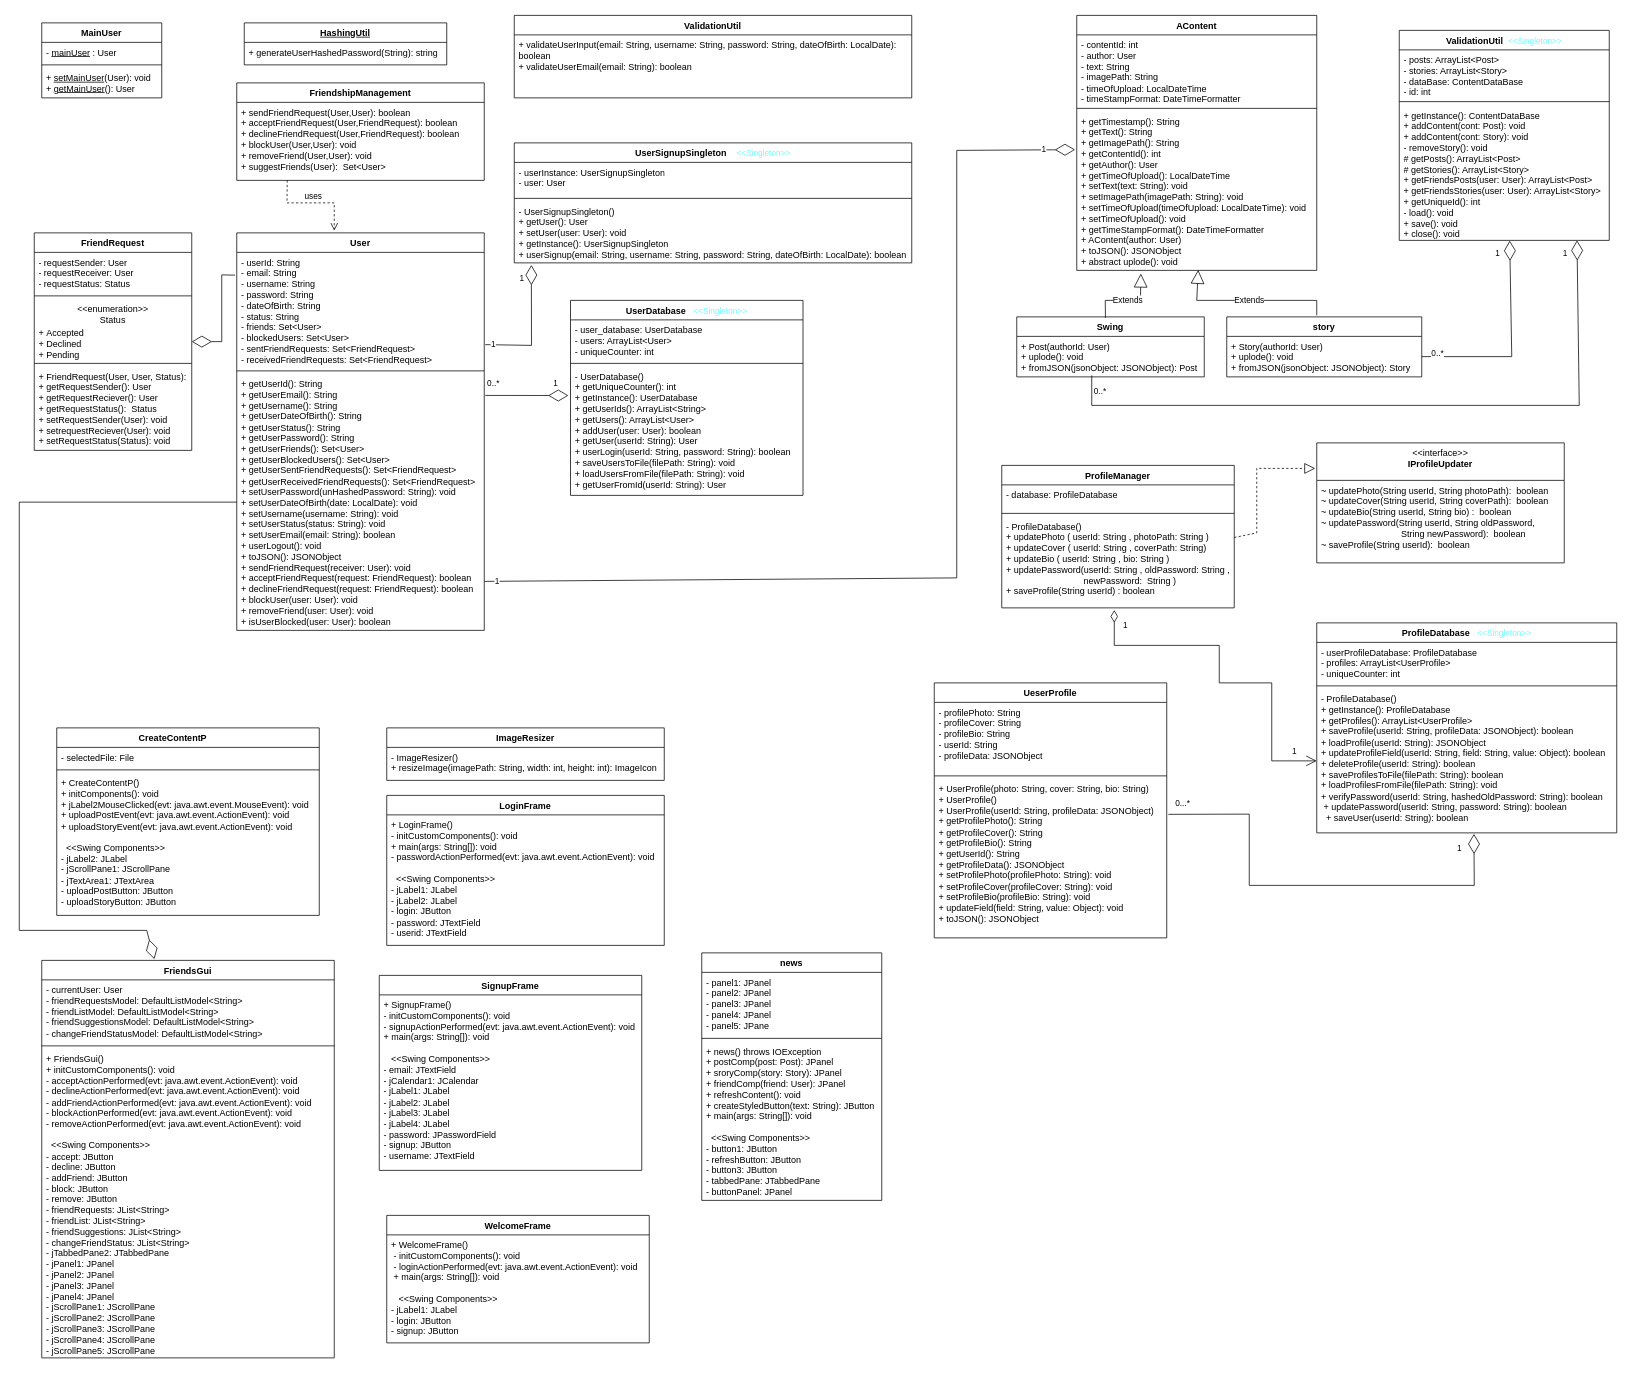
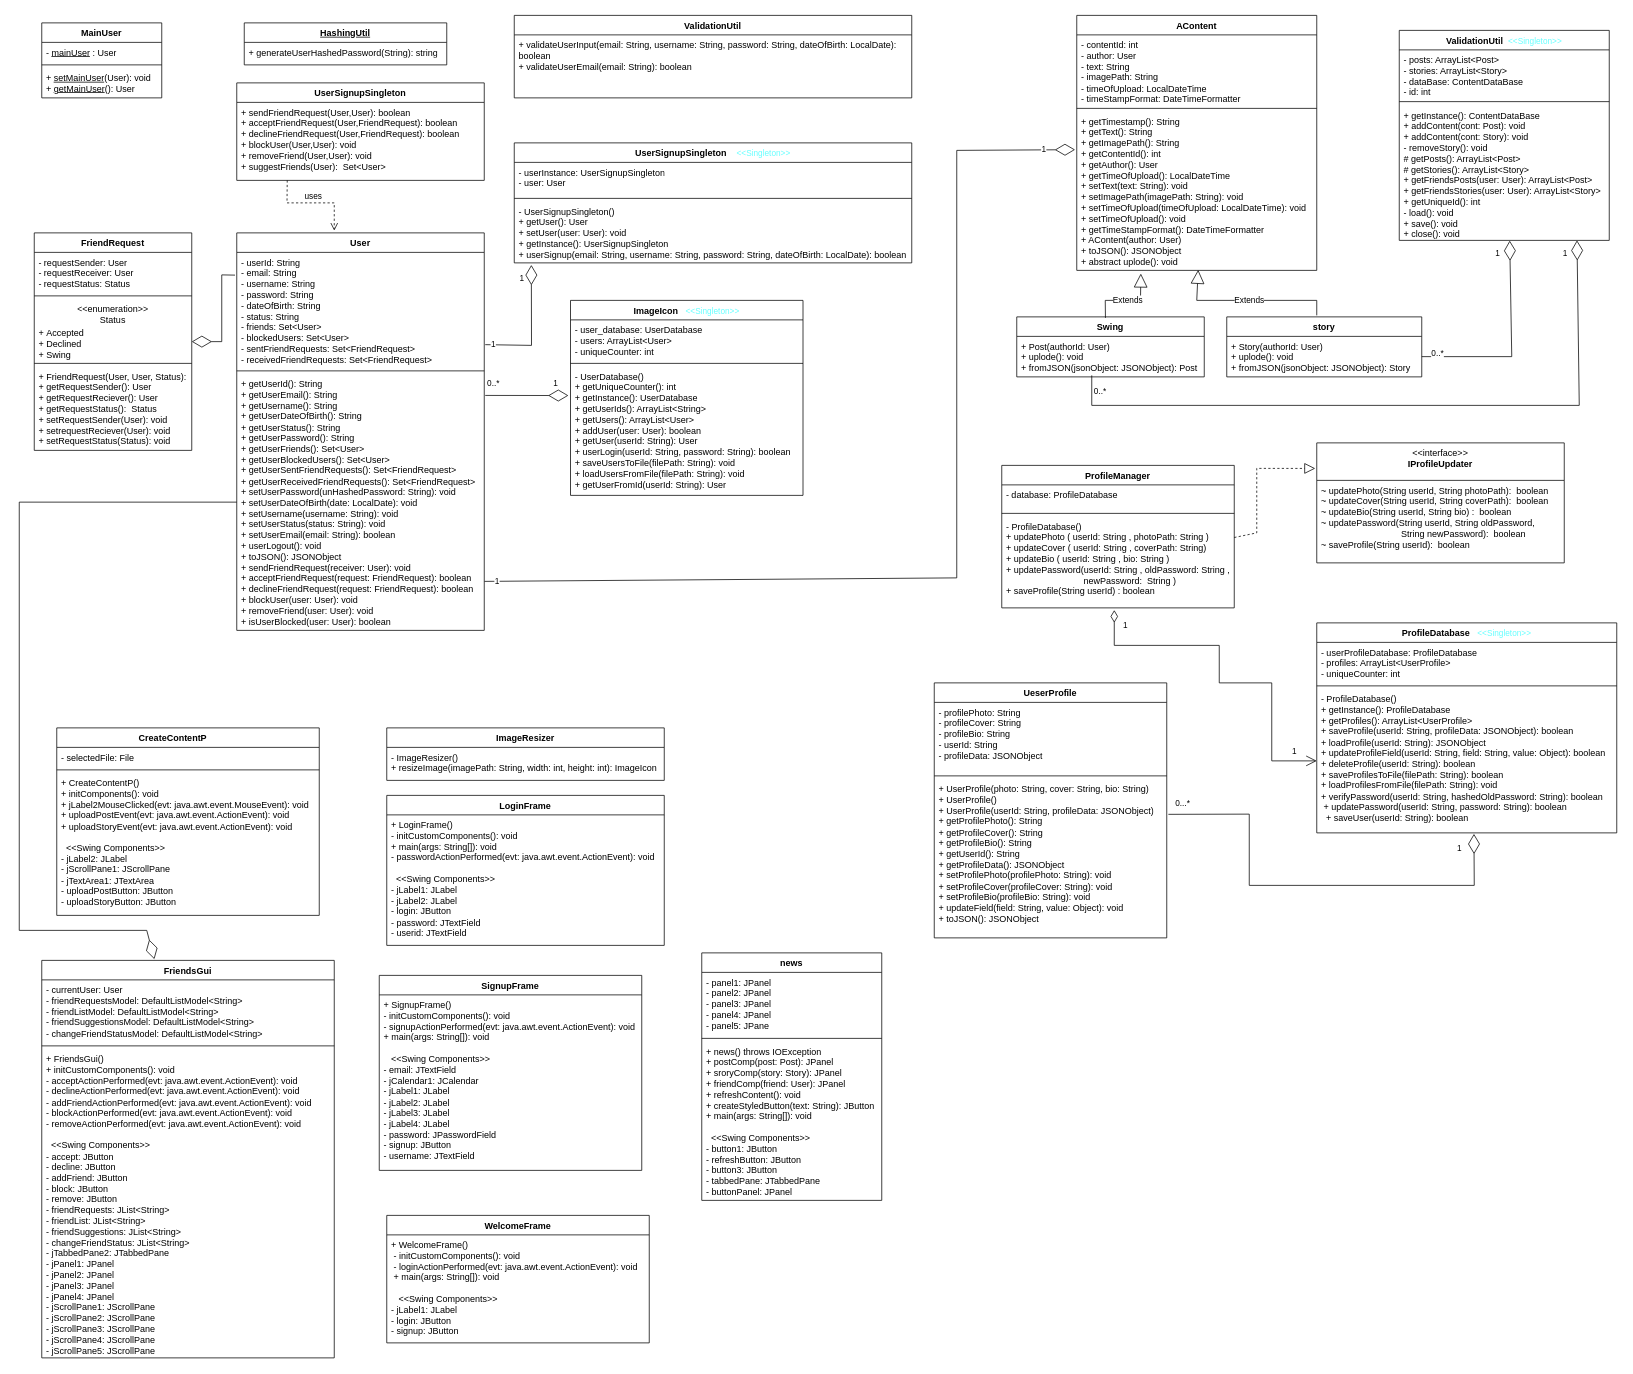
(360, 94) -> (360, 94)
(687, 311) -> (687, 311)
(64, 344) -> (64, 344)
